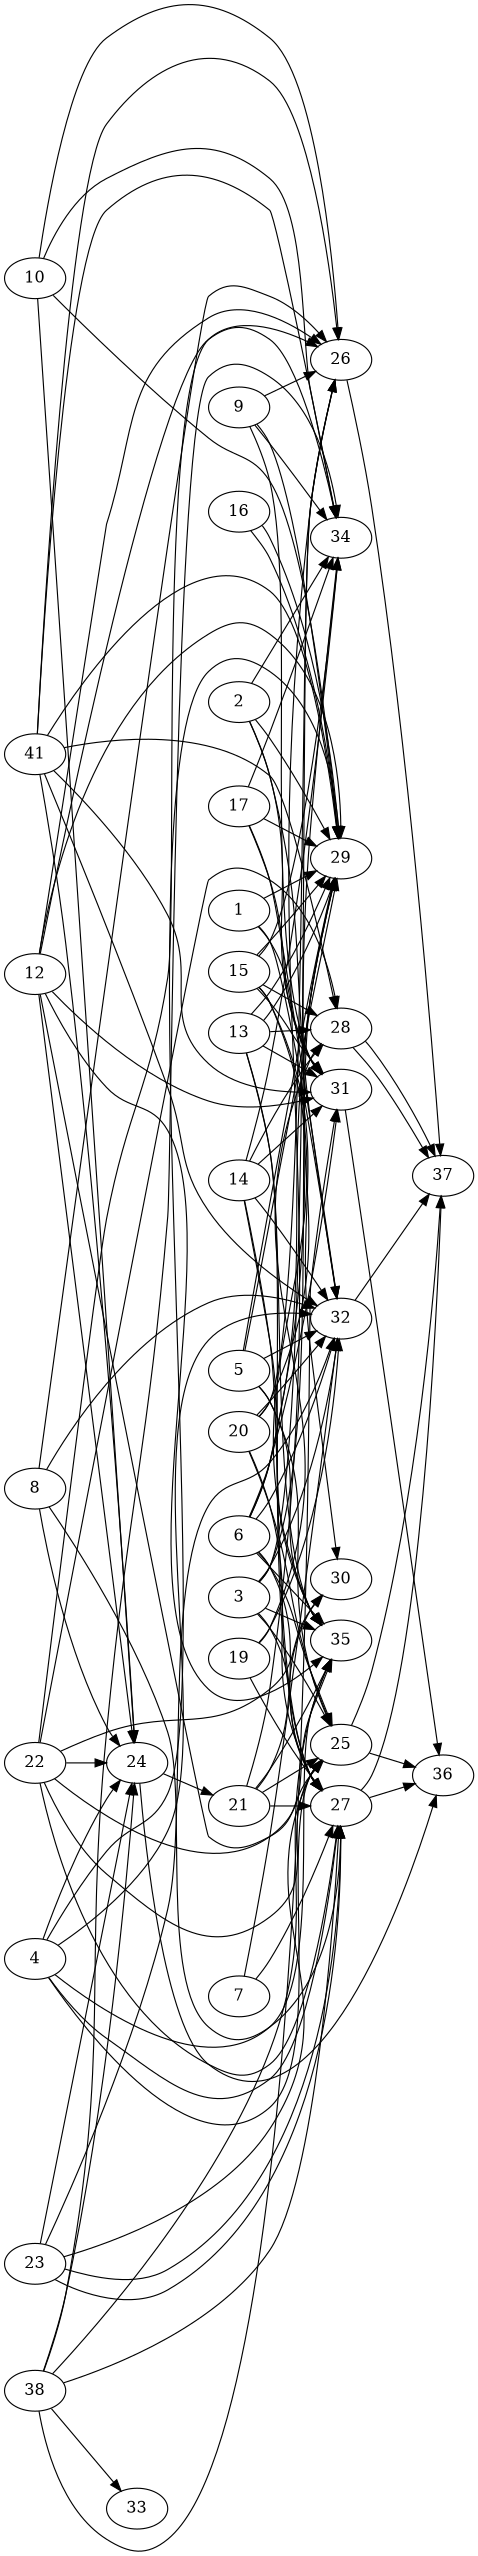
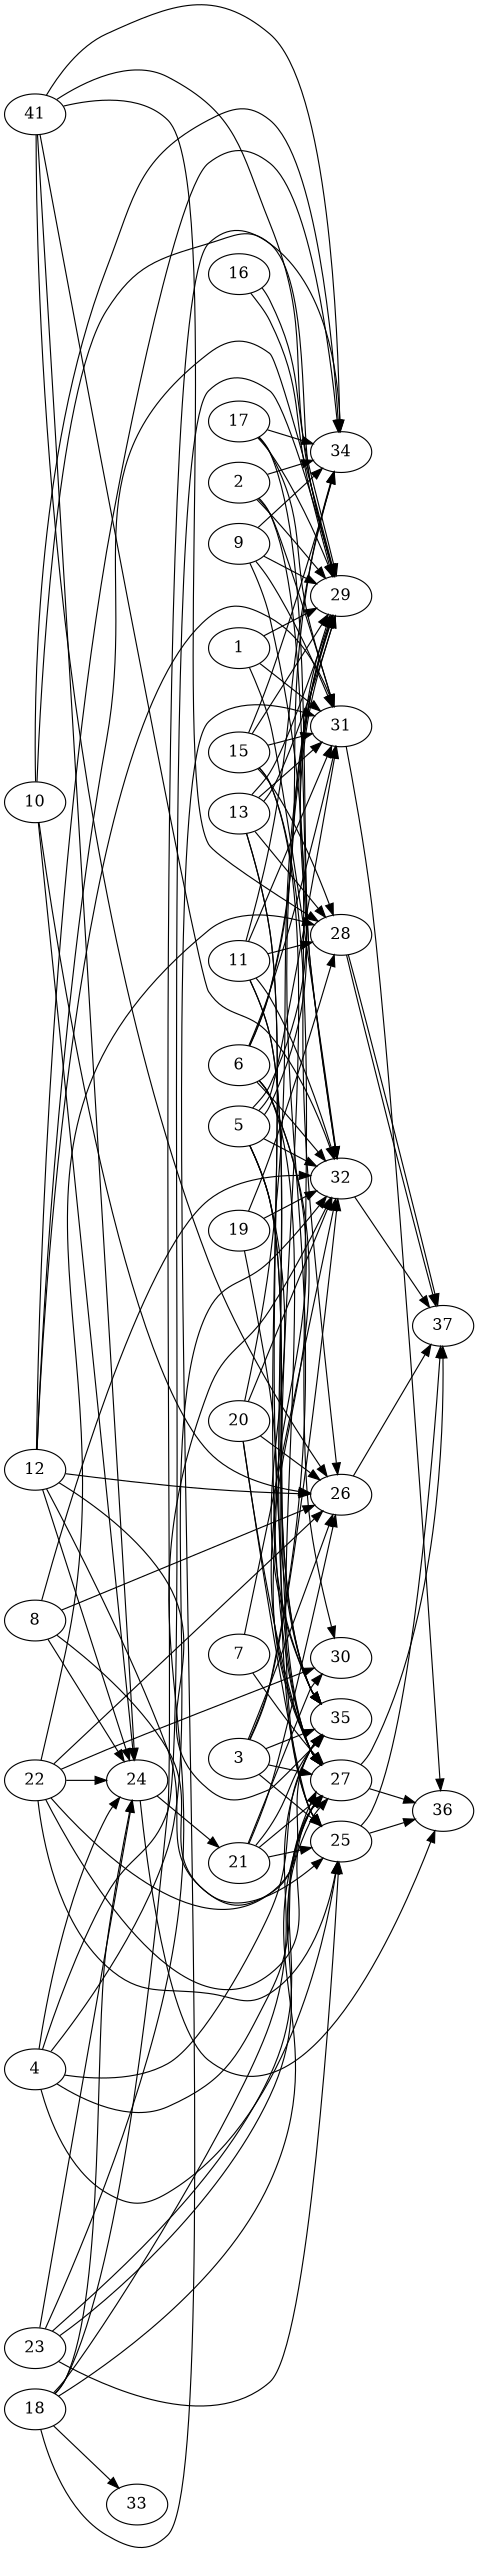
(180, 960) -> (317, 856)
(239, 1180) -> (239, 961)
none -> (282, 1450)
(35, 2391) -> (35, 2409)
